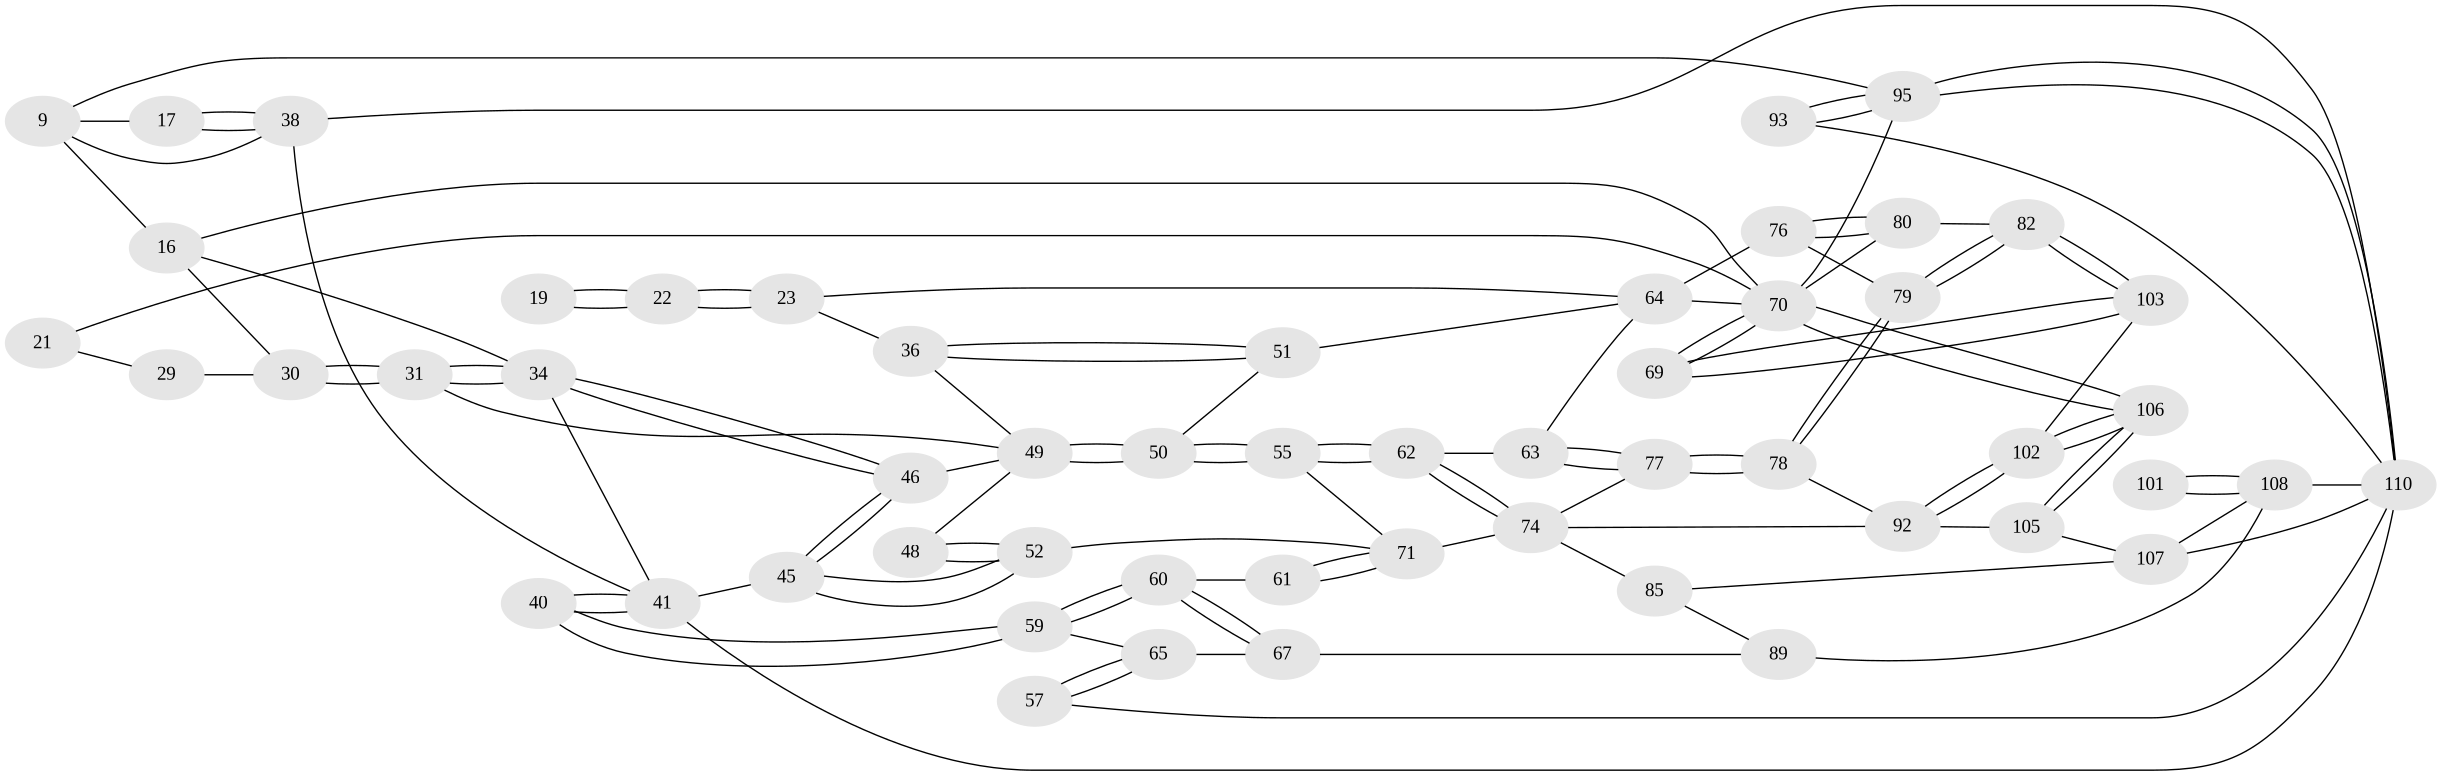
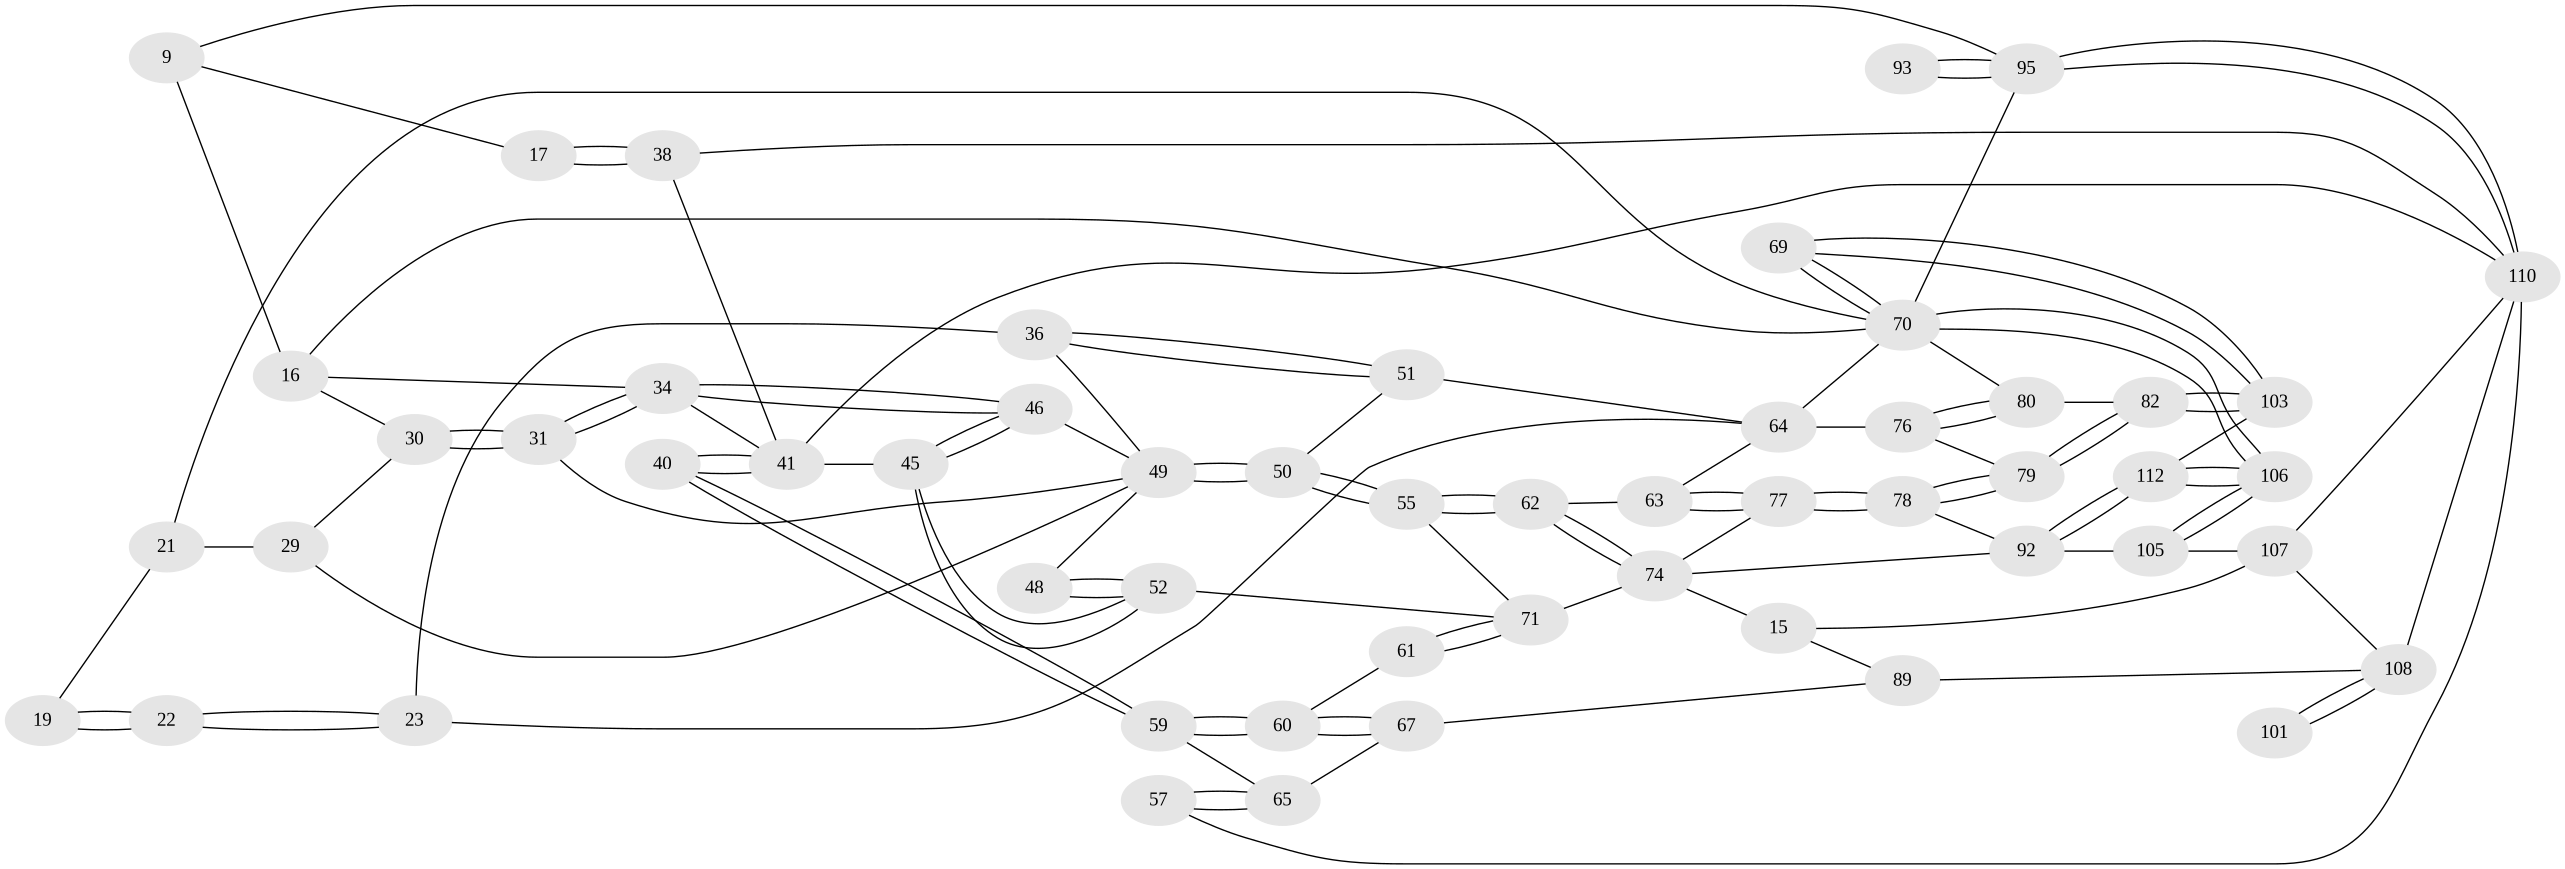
(167, 163) -> none
(2138, 227) -> none
(2027, 453) -> (2151, 477)
(1655, 591) -> (1779, 628)
none -> (105, 634)
none -> (726, 647)
